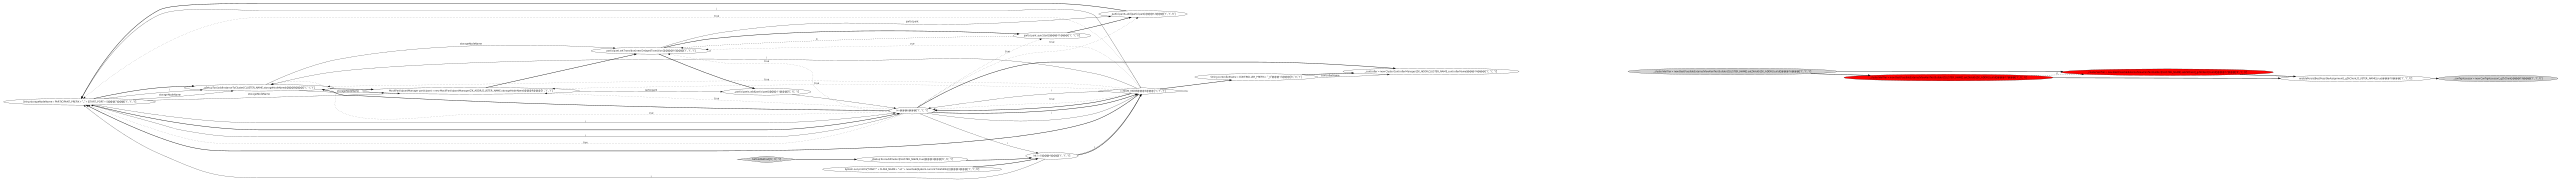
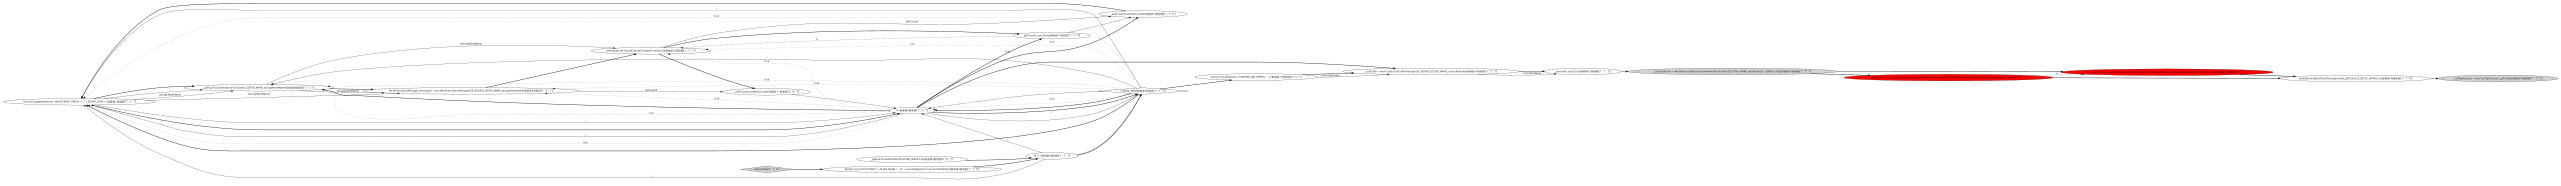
(1098, 26) -> (1098, 26)
(1024, 55) -> (1024, 55)
(977, 70) -> (977, 70)
none -> (1583, 71)
(977, 136) -> (983, 134)
(767, 159) -> none
none -> (767, 169)
